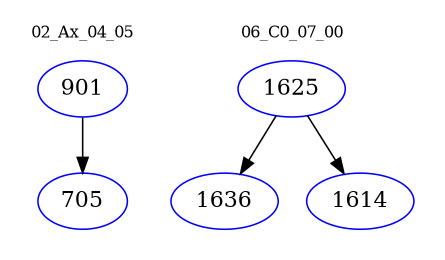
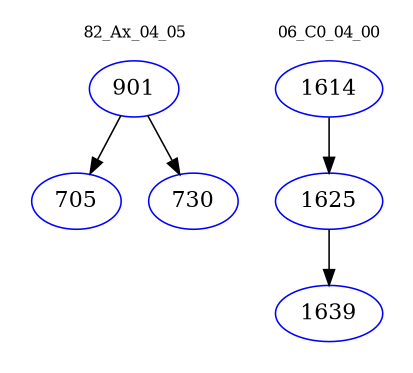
(83, 34) -> (135, 34)
(292, 34) -> (329, 34)
(322, 138) -> (329, 137)
none -> (193, 201)
(225, 201) -> (329, 314)
